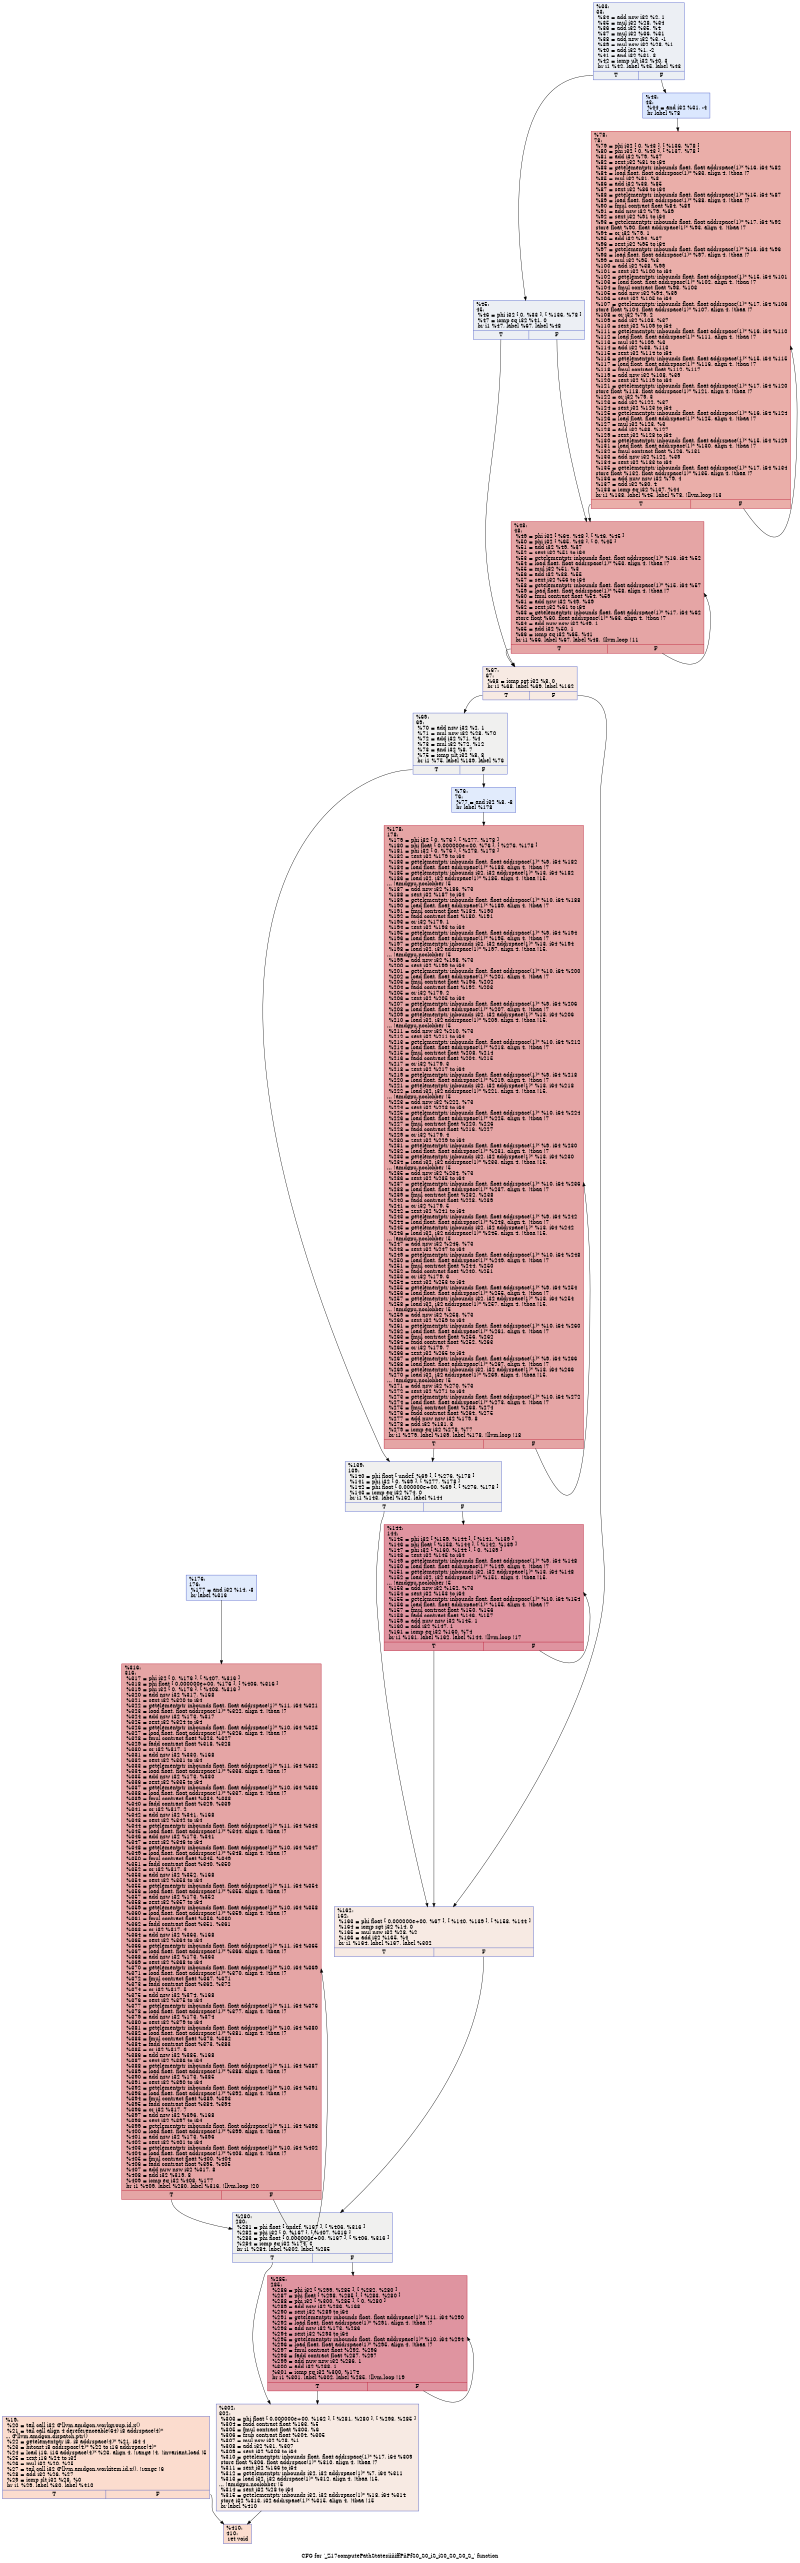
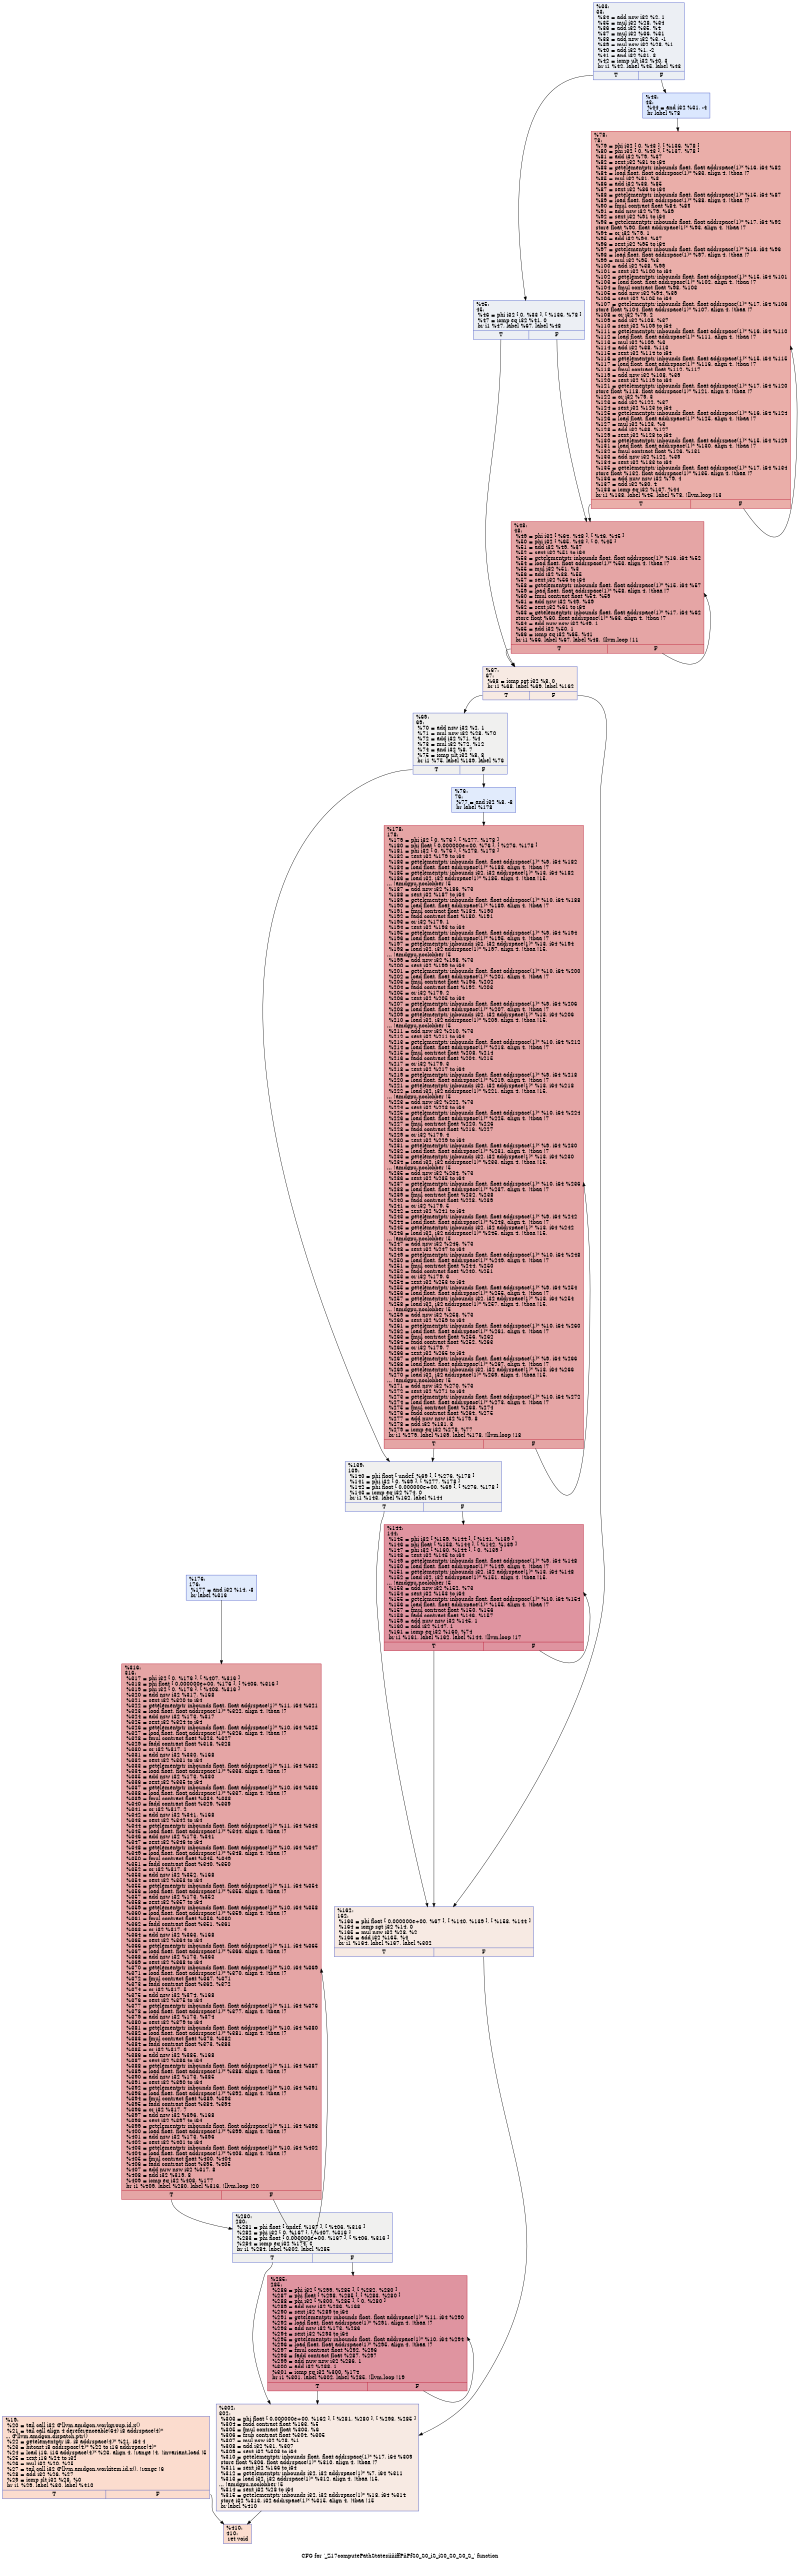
(444, 750) -> (444, 750)
(438, 2096) -> (524, 2212)
